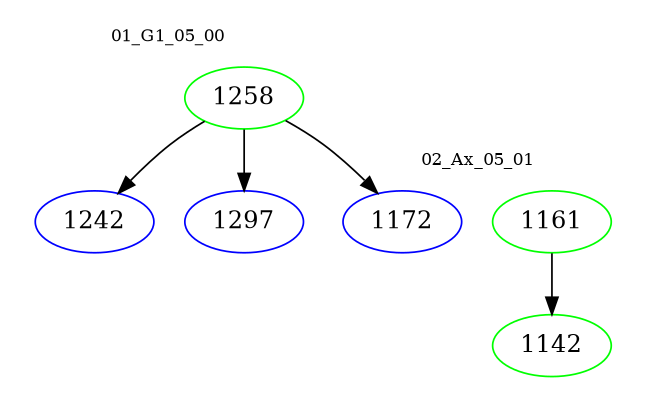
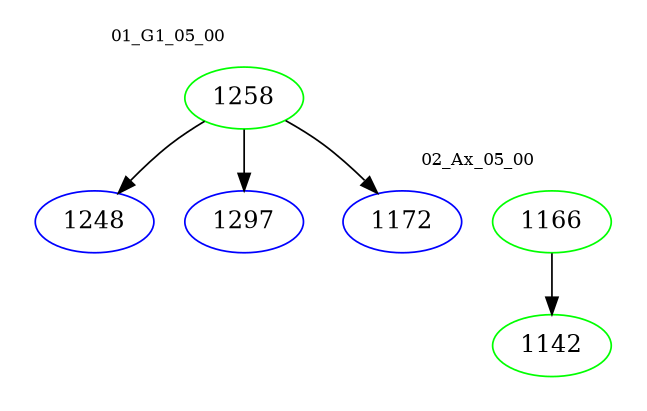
(478, 161) -> (478, 161)
(95, 222) -> (95, 222)
(552, 222) -> (552, 222)
